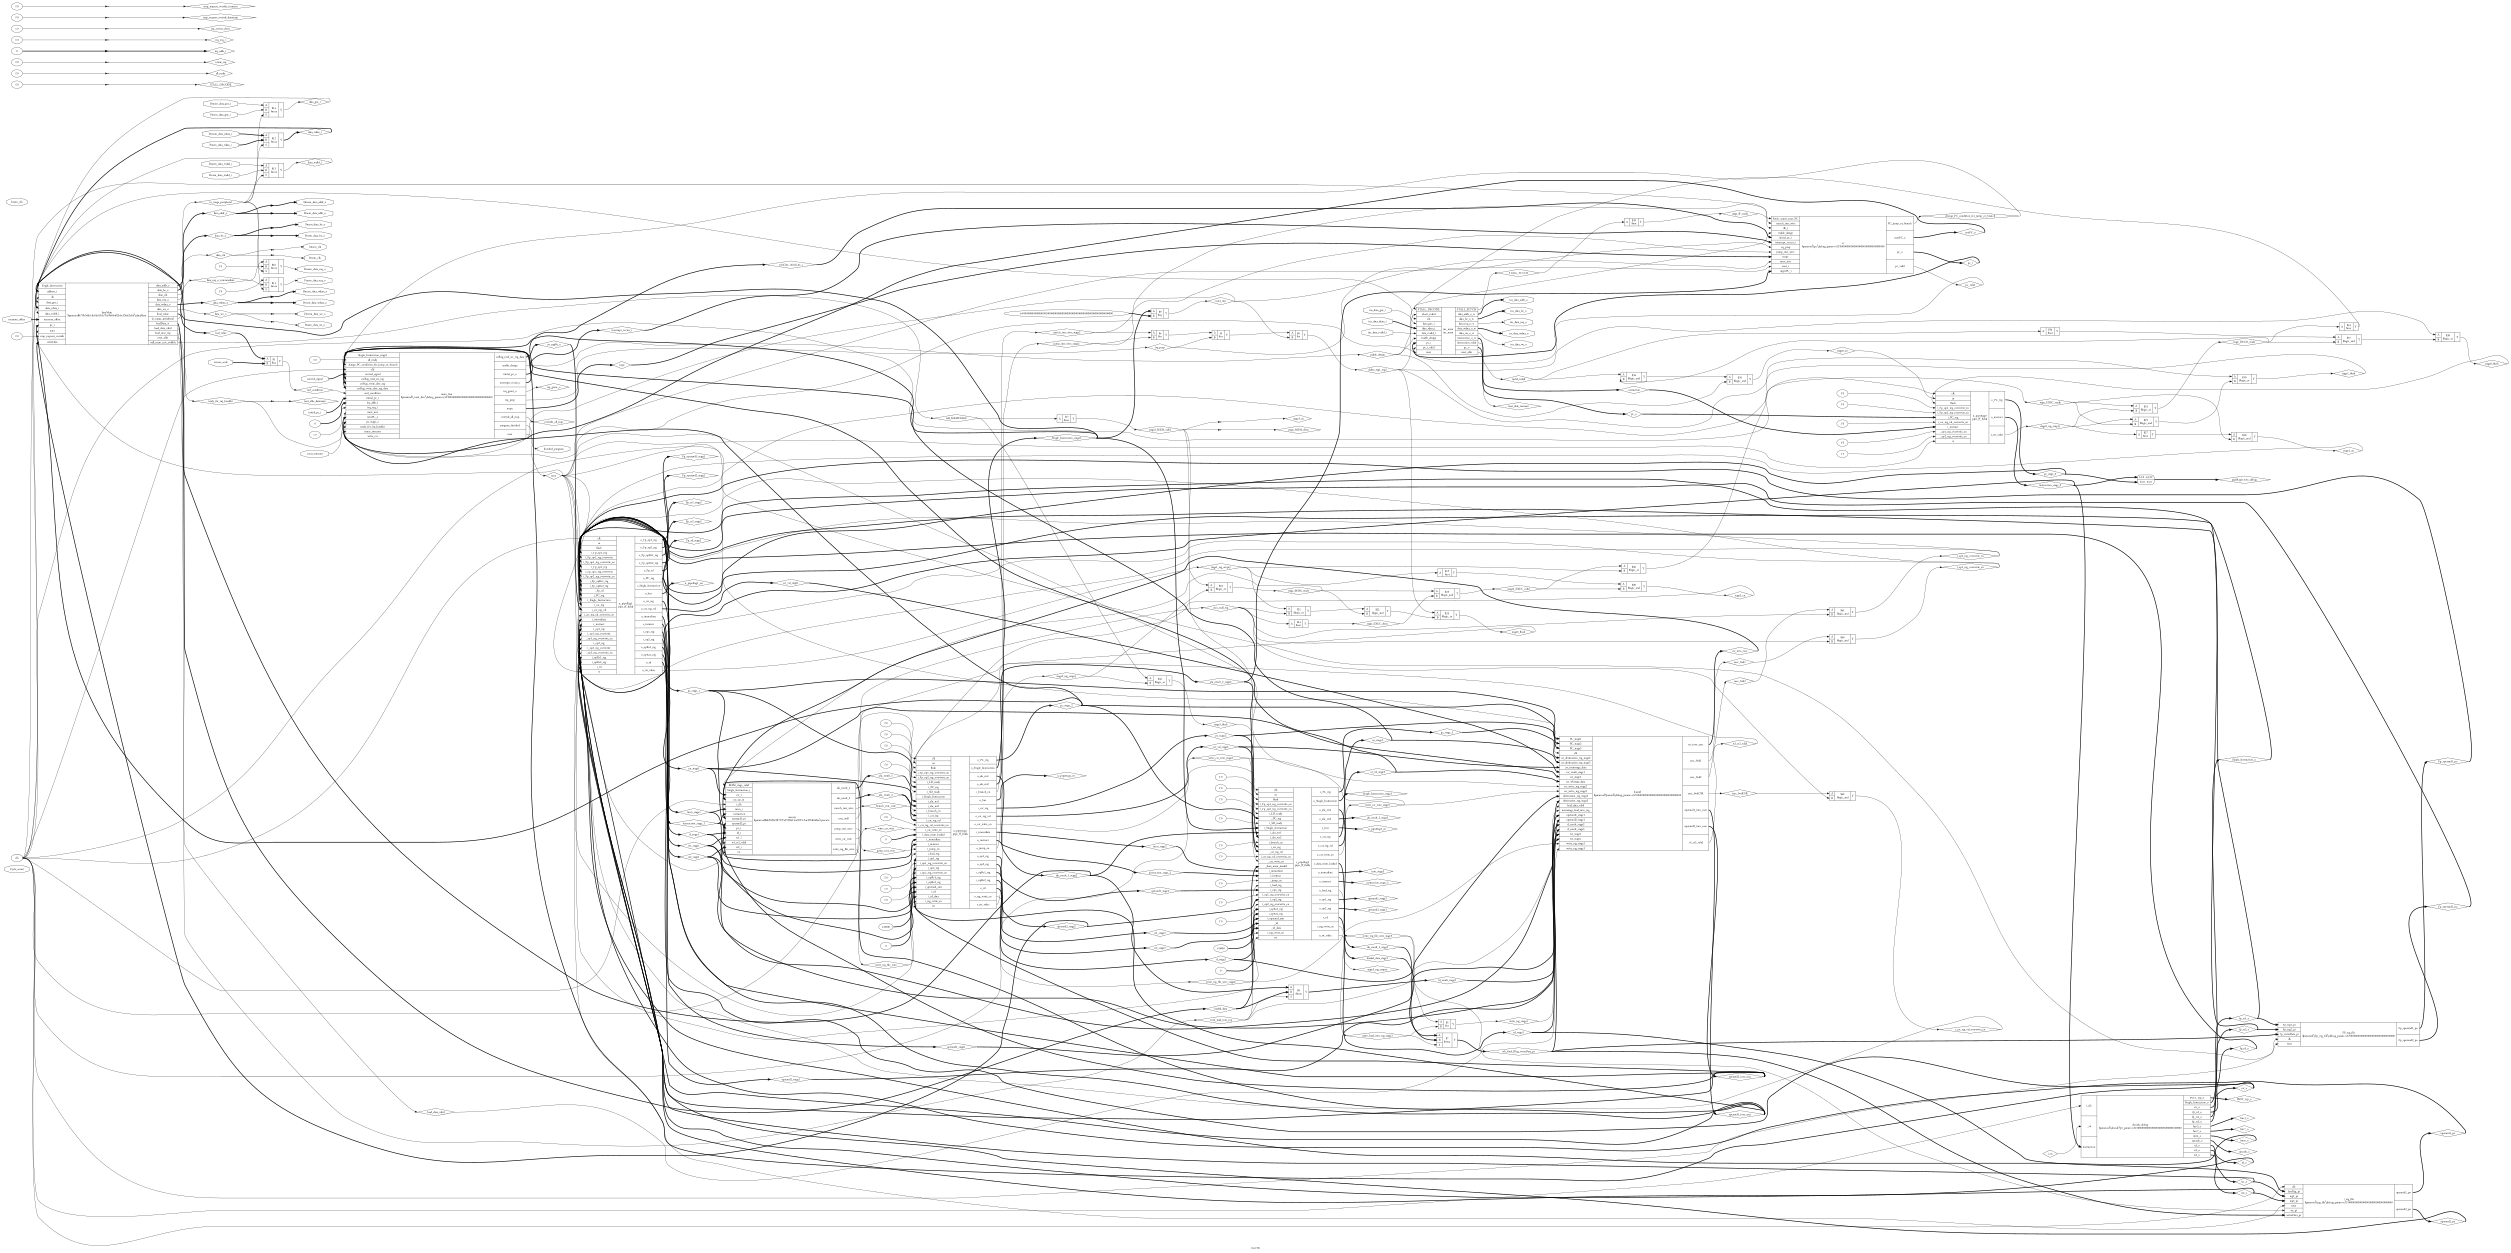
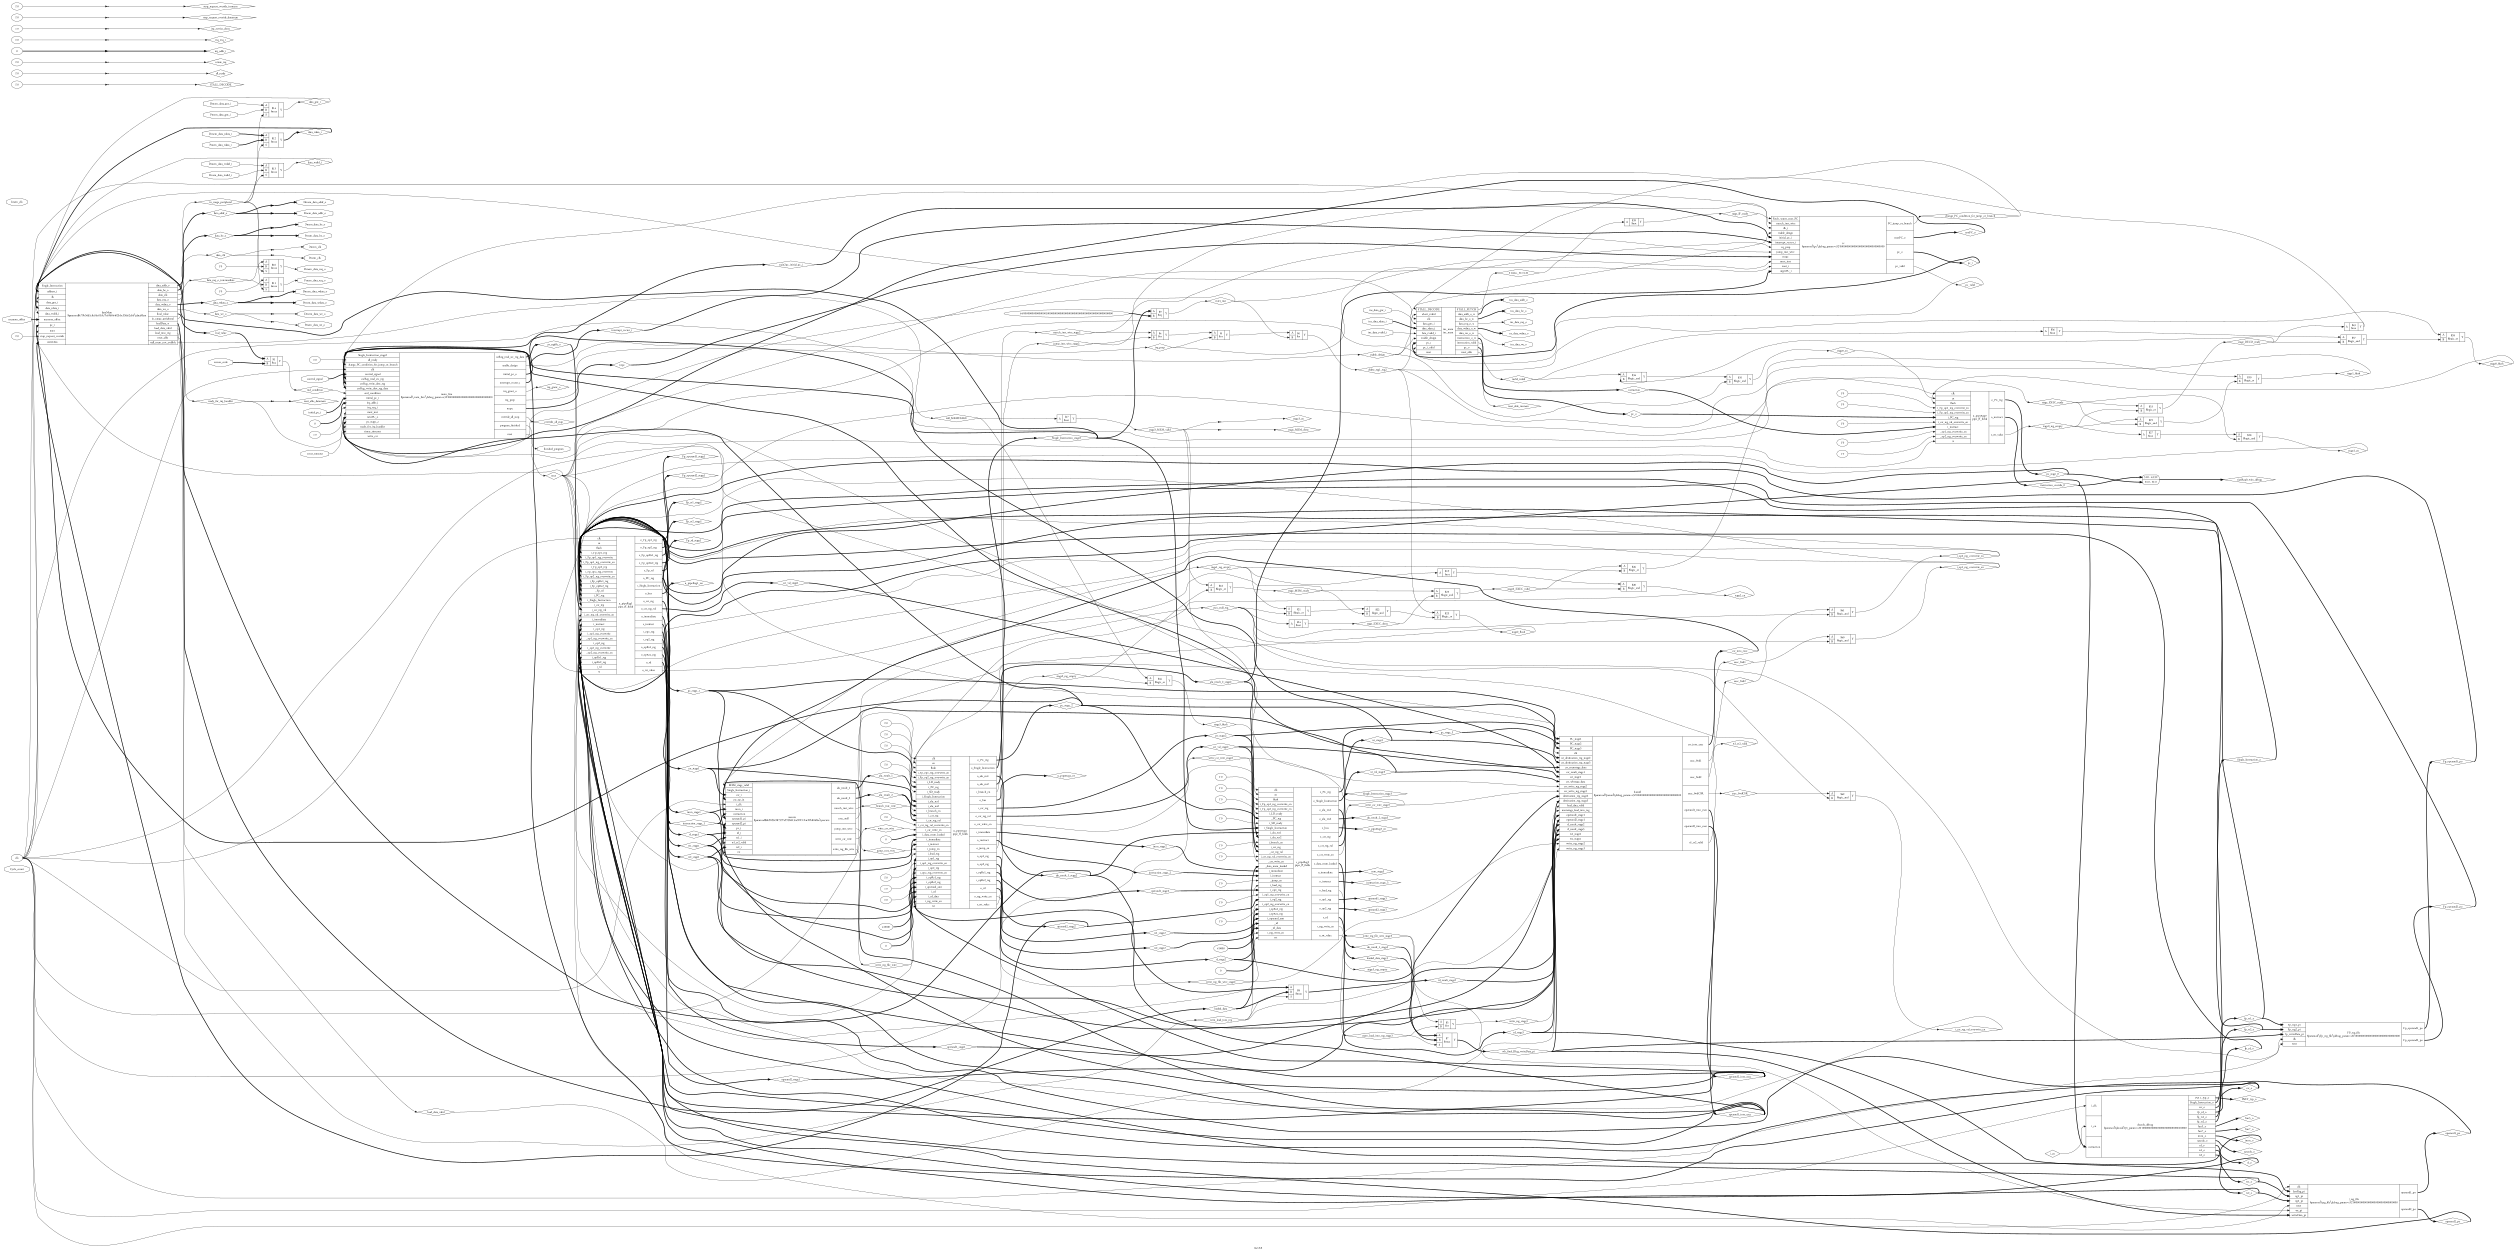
(2050, 485) -> (2053, 485)
